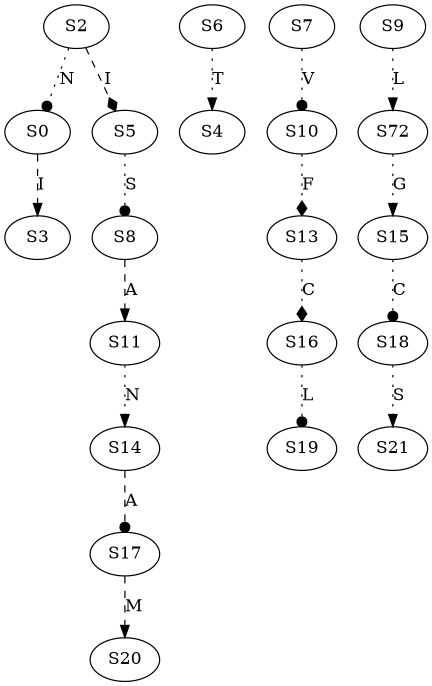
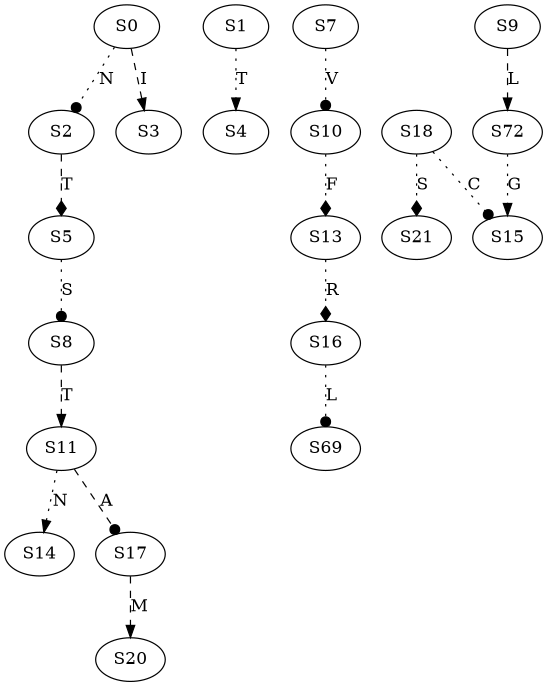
(212, 27) -> (236, 27)
(393, 73) -> (508, 73)
(59, 75) -> (97, 75)
(108, 79) -> (67, 185)
(393, 285) -> (459, 181)
(131, 290) -> (67, 396)
(309, 290) -> (332, 290)
(393, 390) -> (417, 178)
(302, 449) -> (326, 449)
(125, 496) -> (93, 497)
